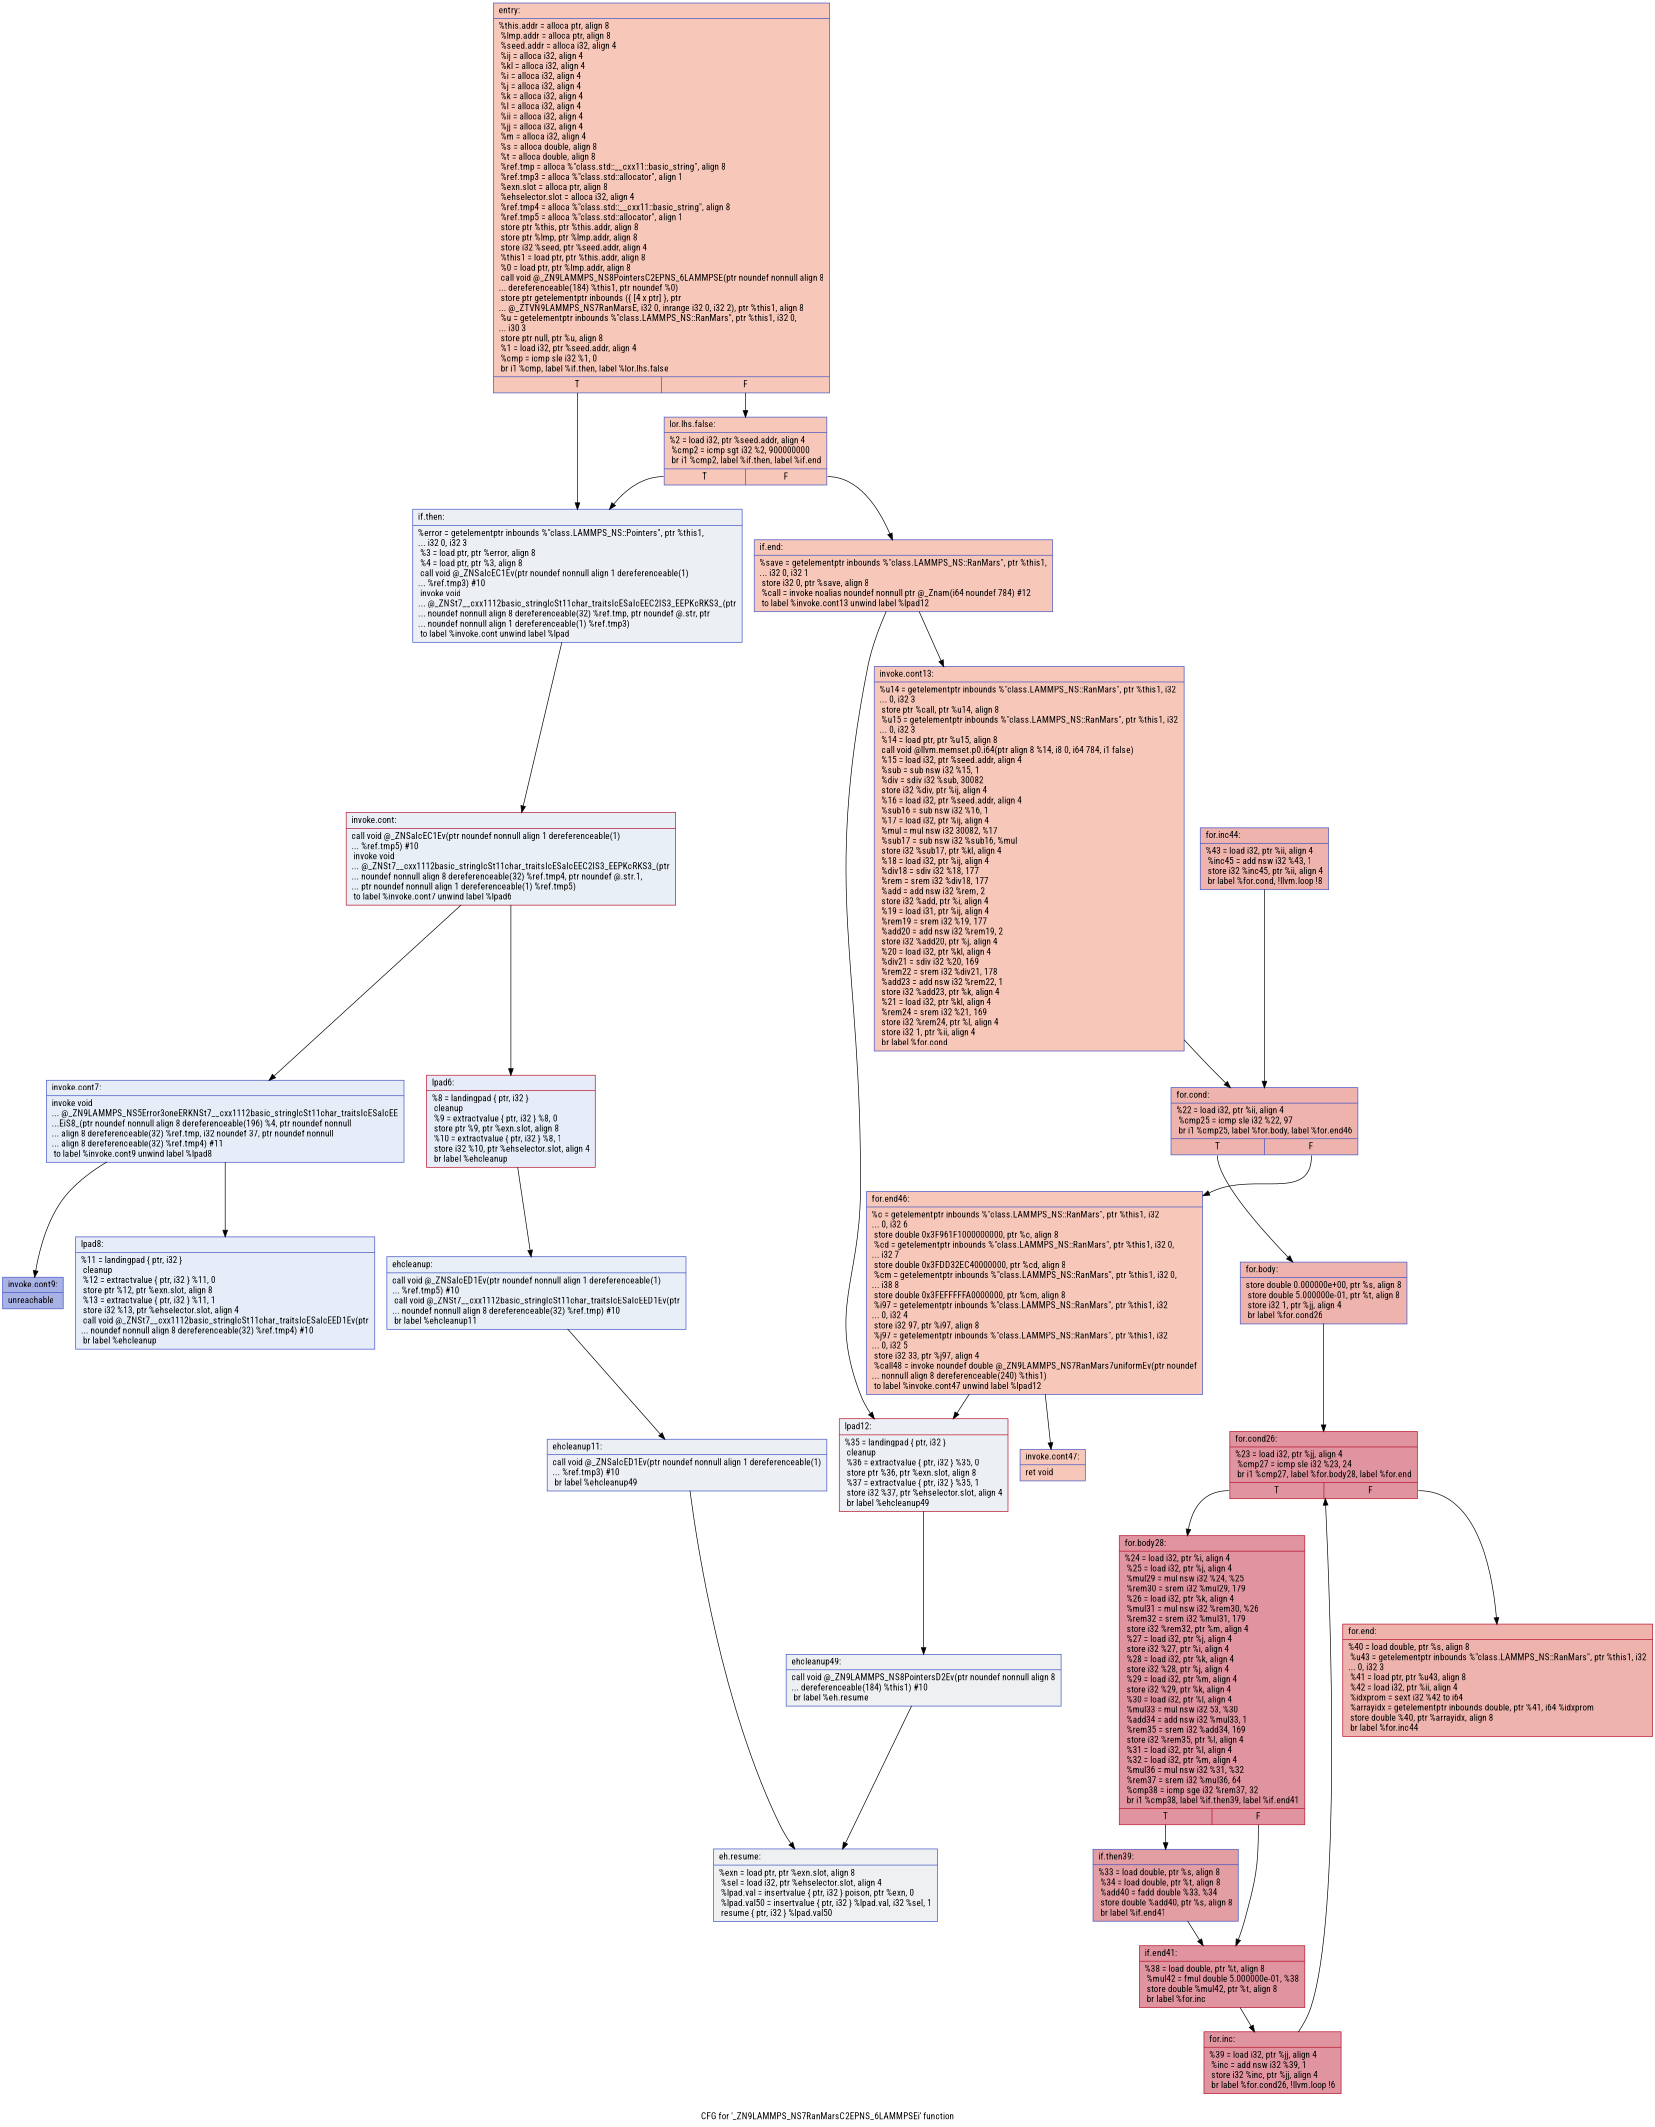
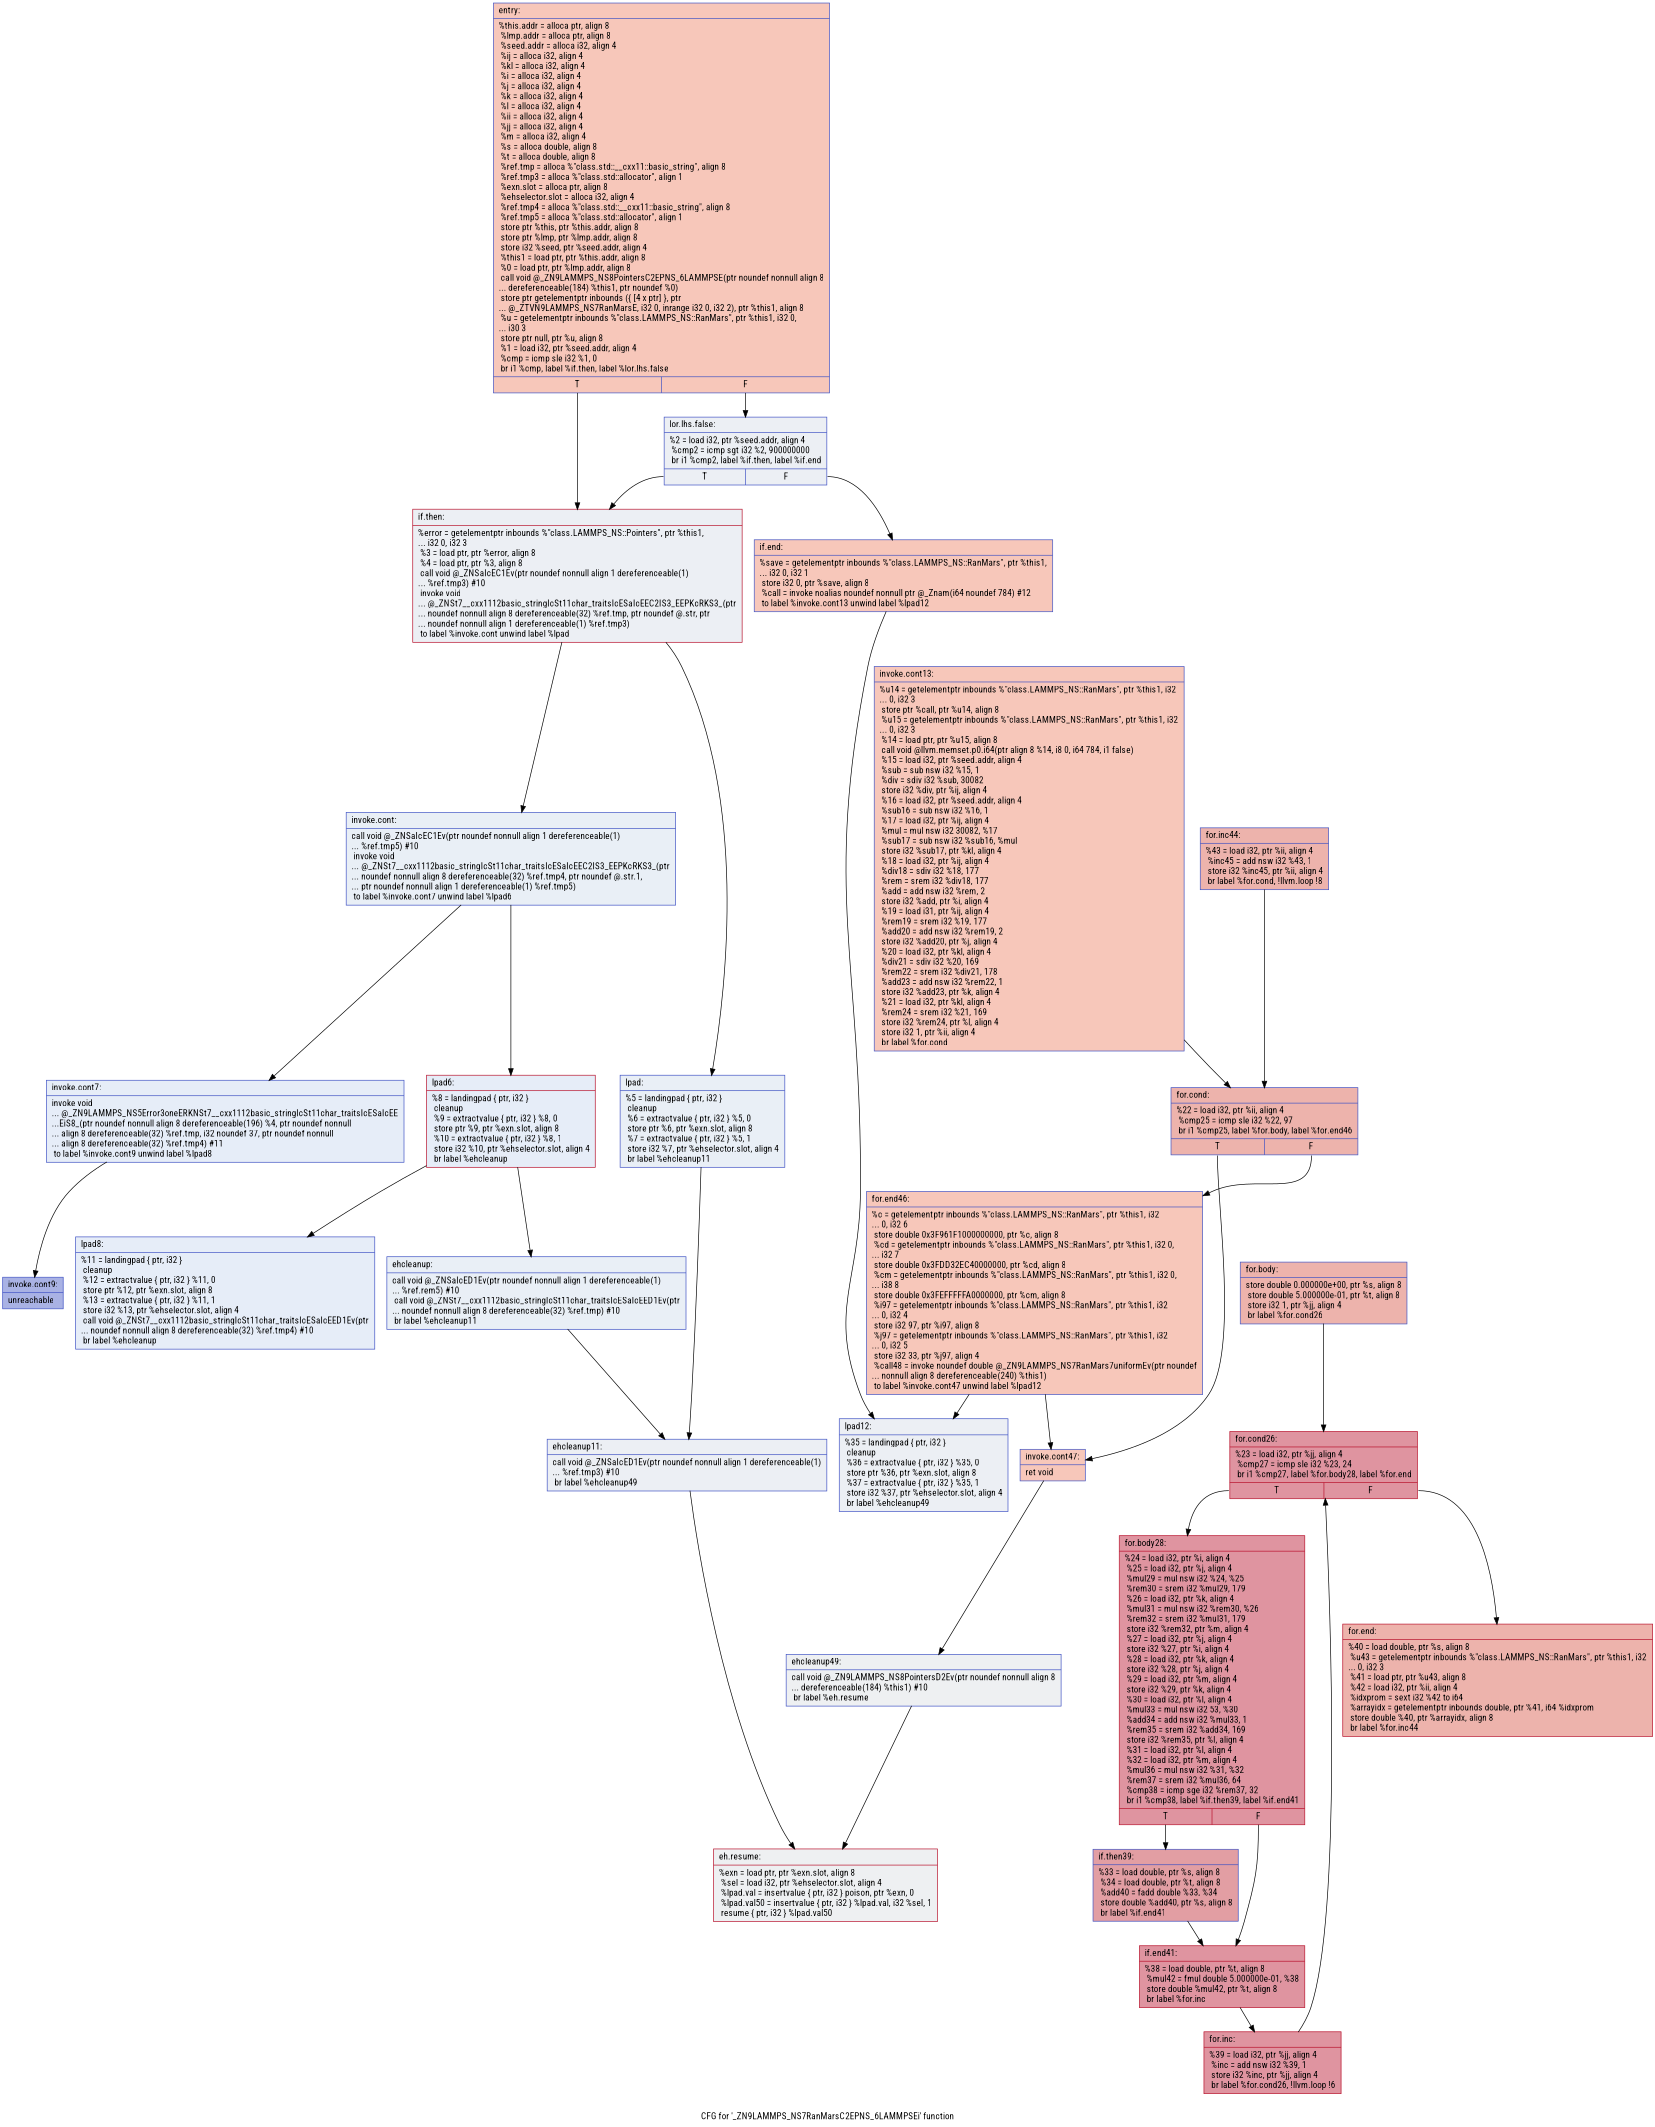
(745, 451) -> (745, 451)
(577, 576) -> (577, 576)
(930, 636) -> none
(511, 859) -> (511, 859)
none -> (702, 1121)
(225, 1196) -> (369, 1198)
(1247, 1210) -> (1223, 1344)
(426, 1291) -> (426, 1291)
(924, 1465) -> (924, 1465)
(924, 1579) -> (993, 1565)
(825, 1885) -> (825, 1885)
